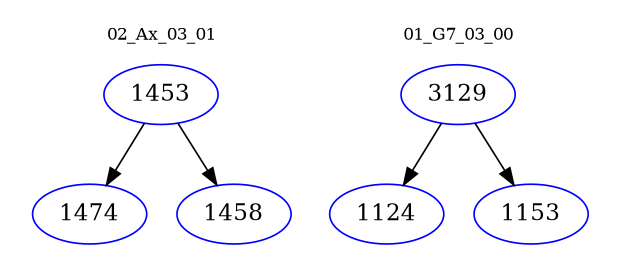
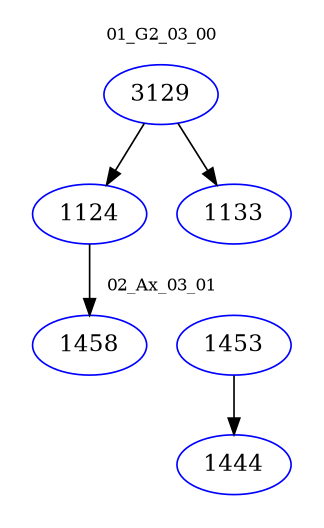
(459, 36) -> (162, 36)
(193, 147) -> (90, 281)
(90, 214) -> (234, 465)
(531, 214) -> (234, 214)
